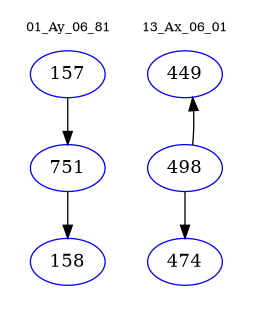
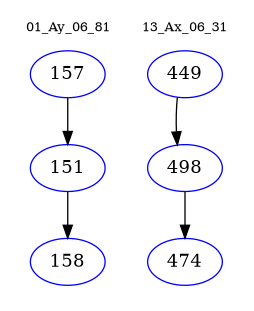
(185, 28) -> (185, 28)
(194, 128) -> (176, 115)
(68, 168) -> (68, 168)
